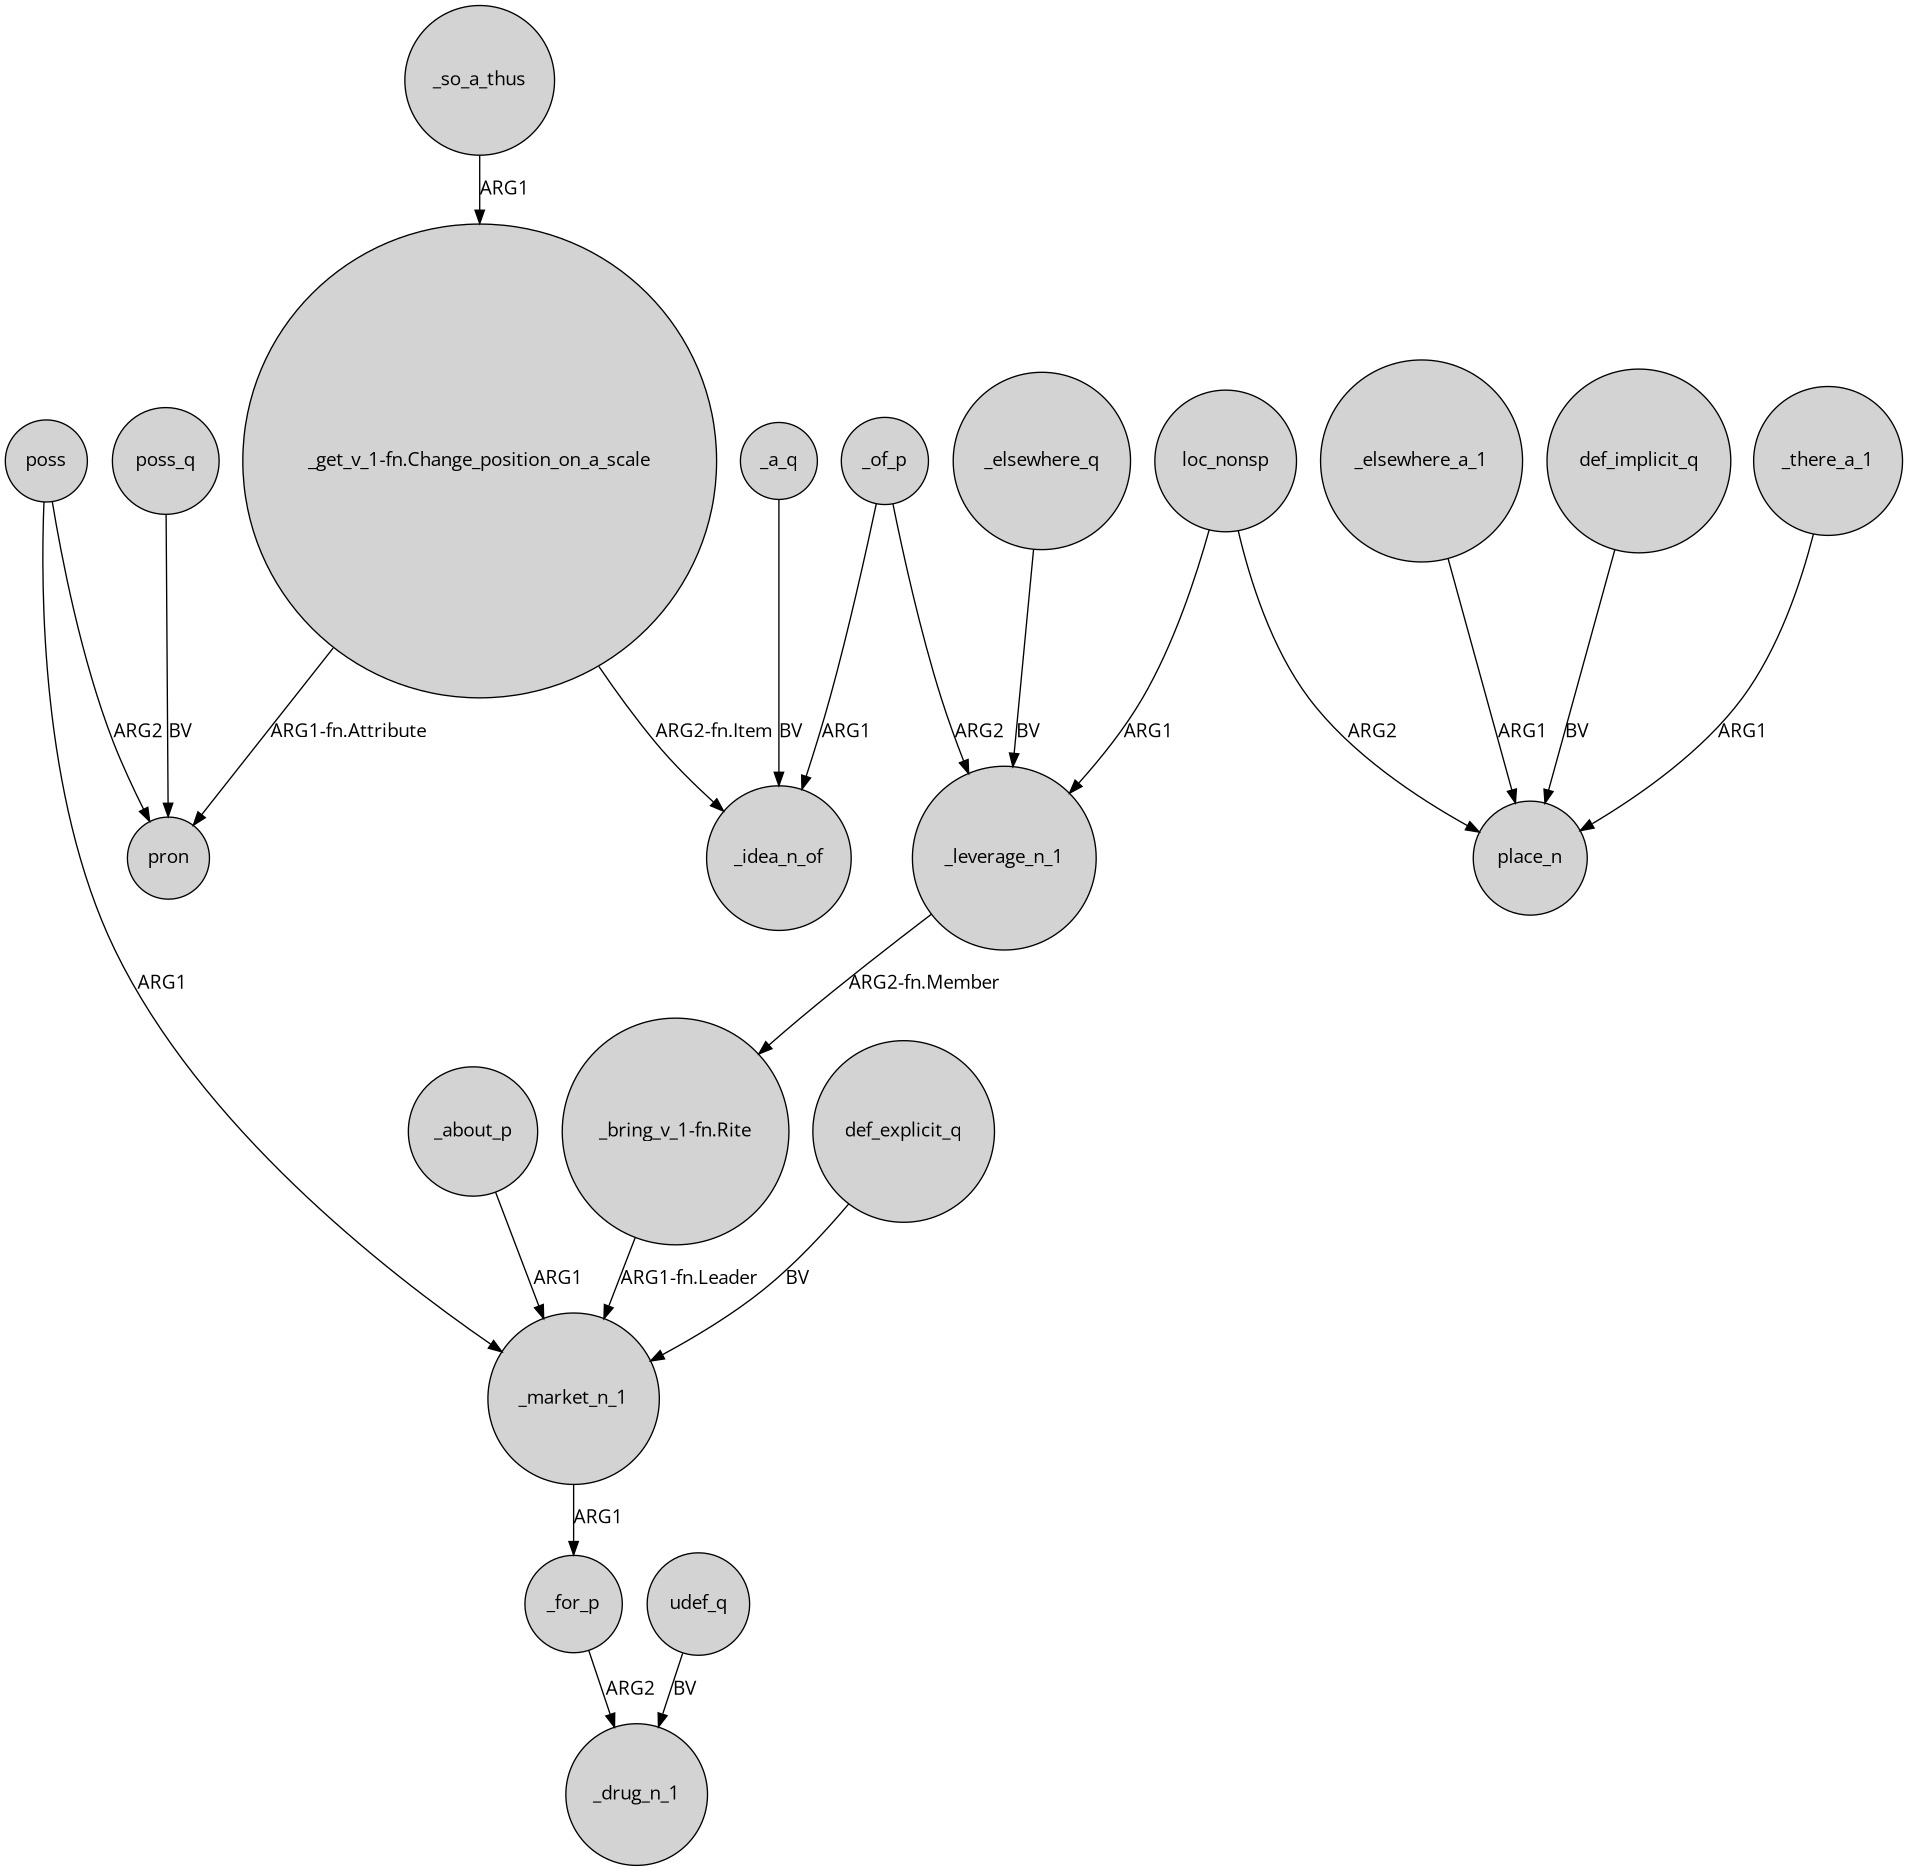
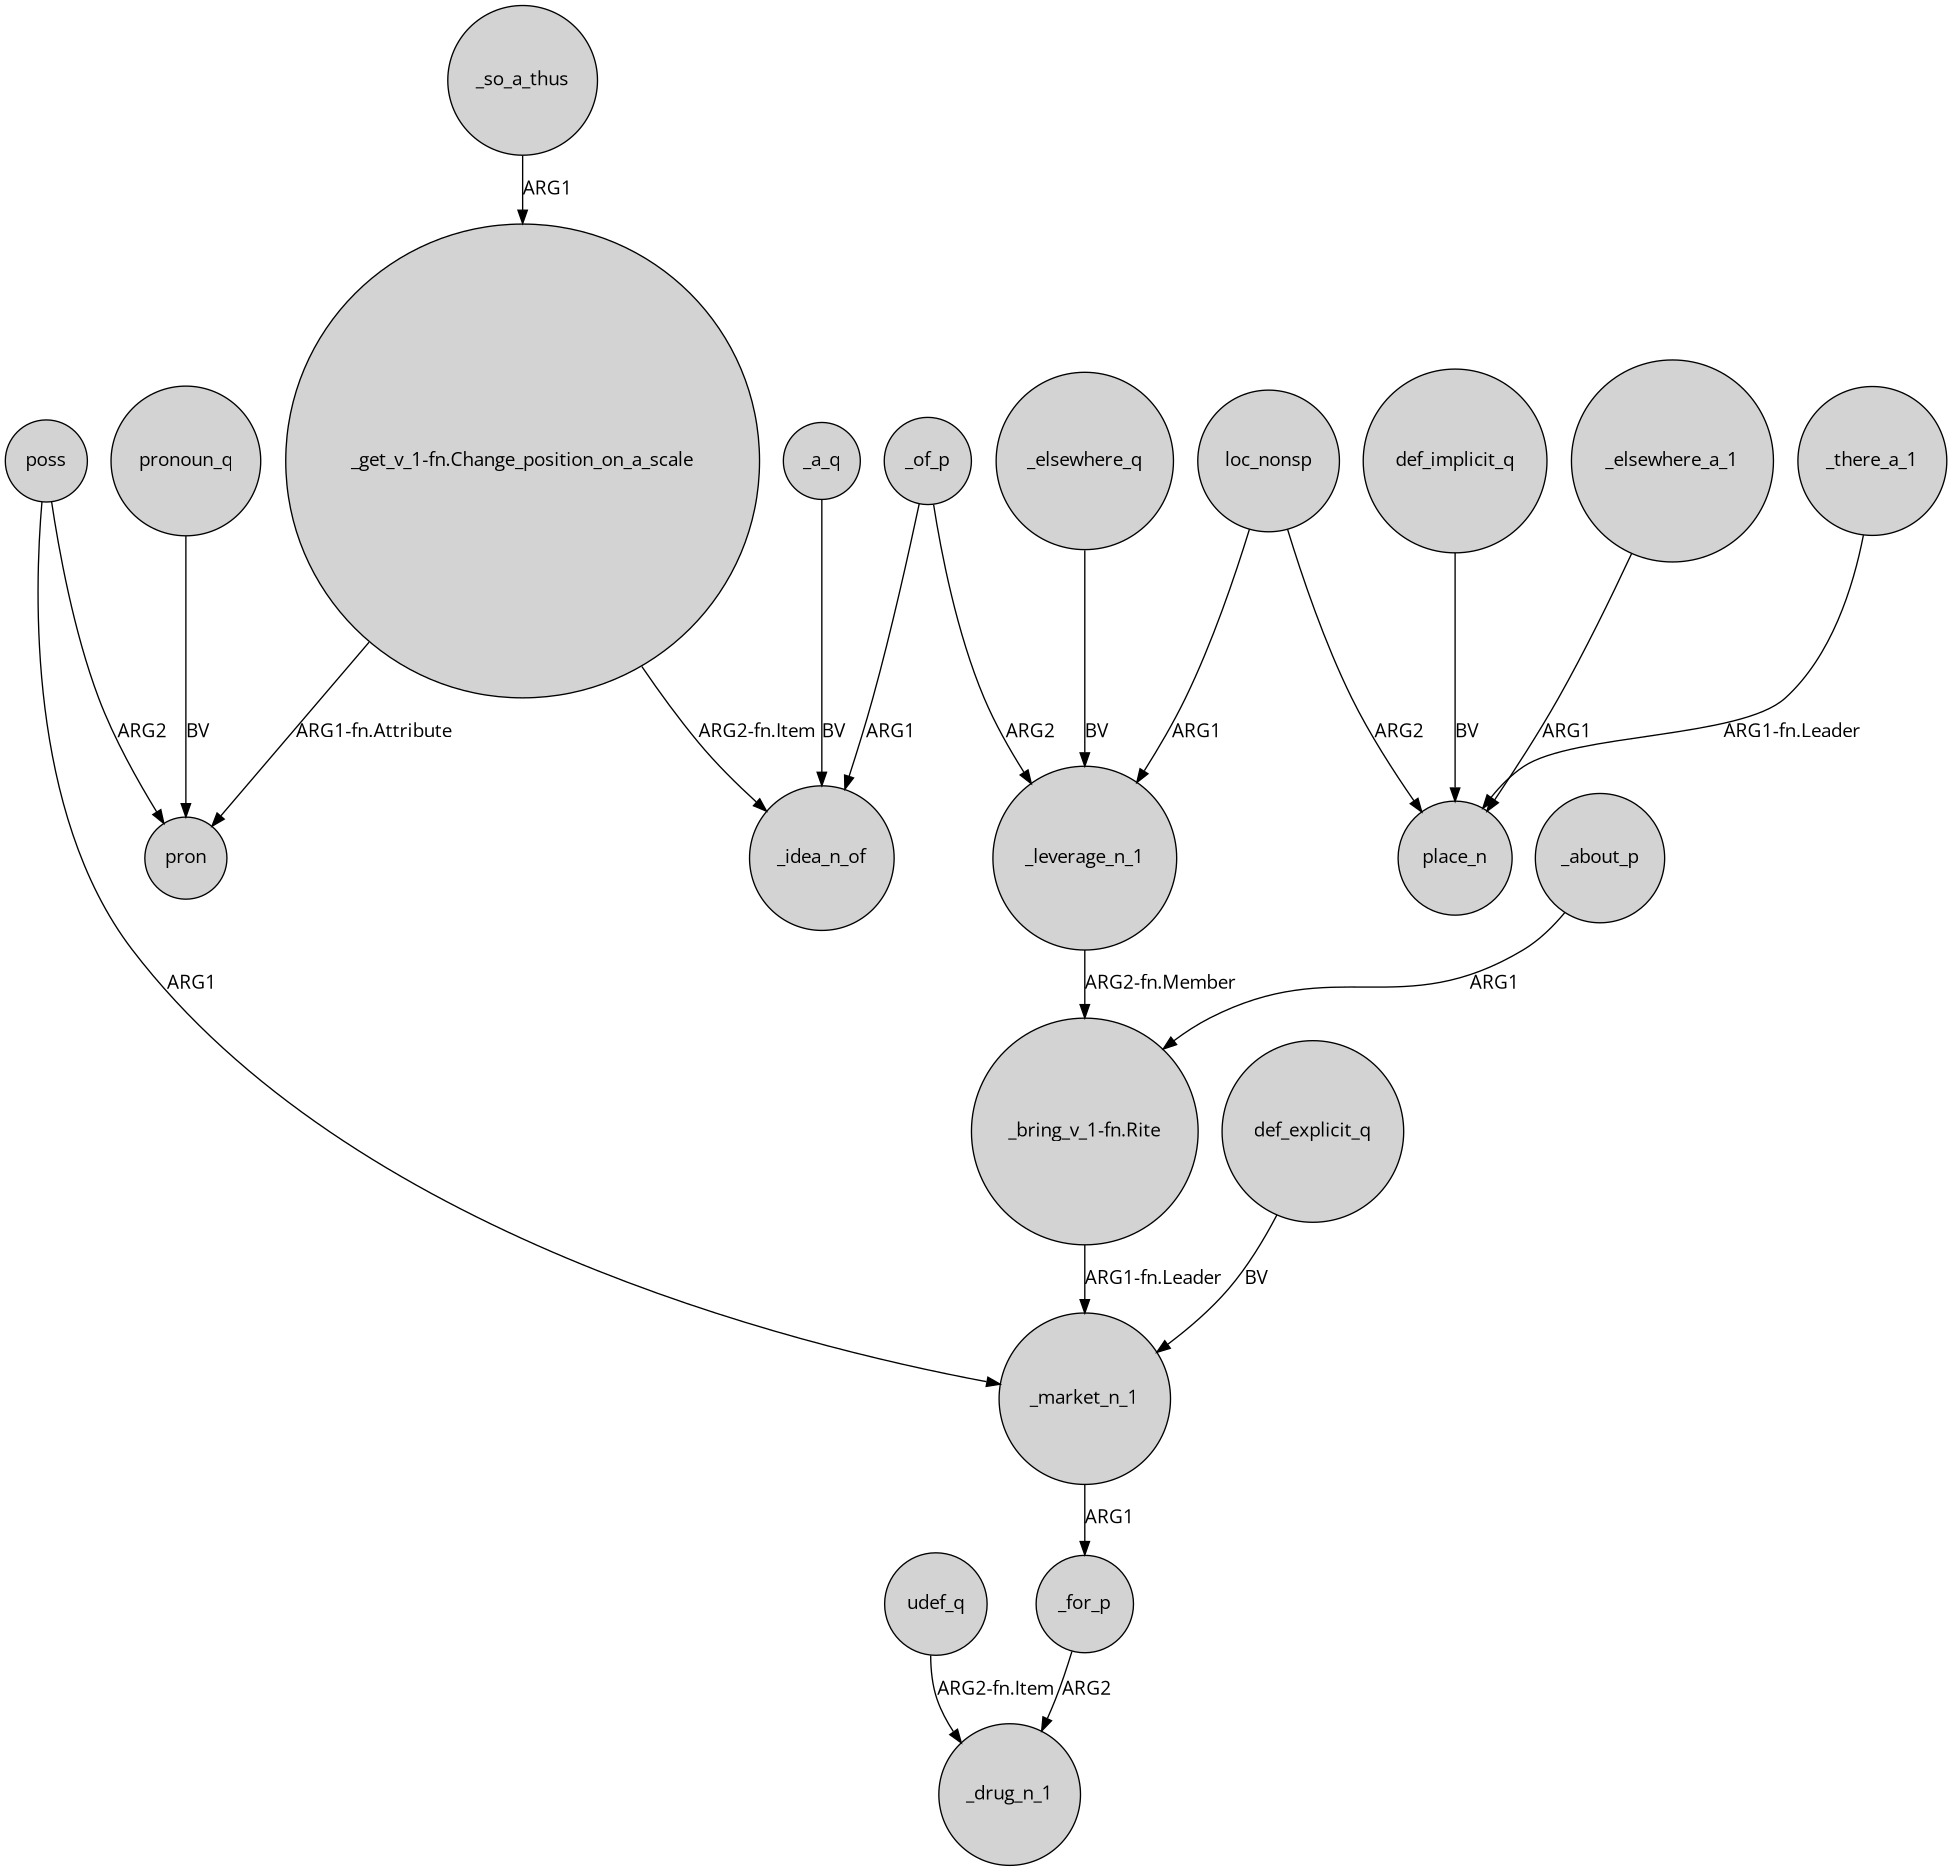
(166, 461) -> (186, 461)
(1743, 732) -> (1792, 732)
(517, 1249) -> (1374, 987)
(685, 1690) -> (996, 1690)
